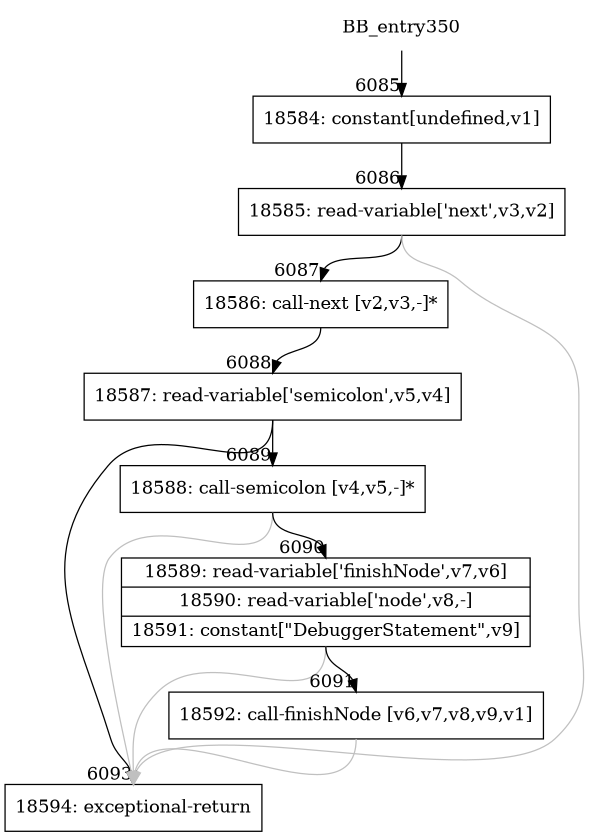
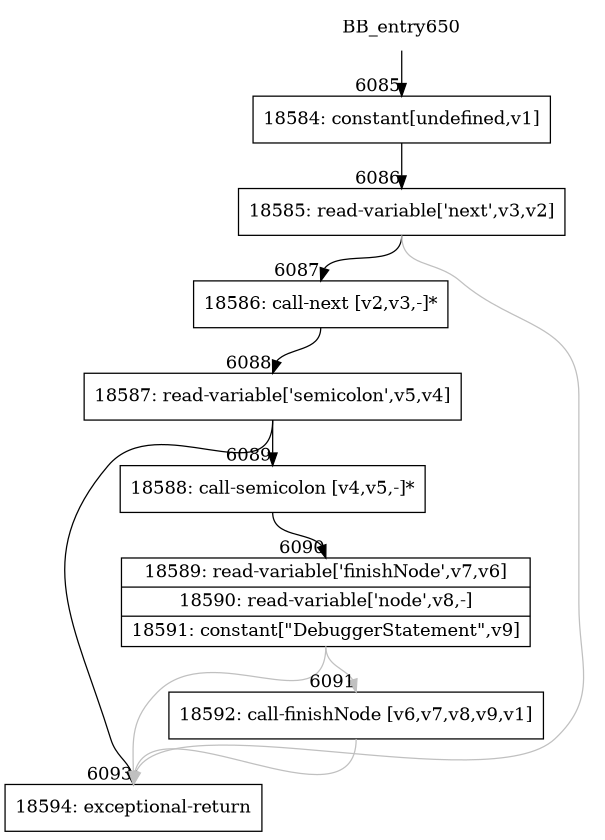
(402, 28) -> (402, 28)
(105, 571) -> none
(336, 666) -> (336, 666)
